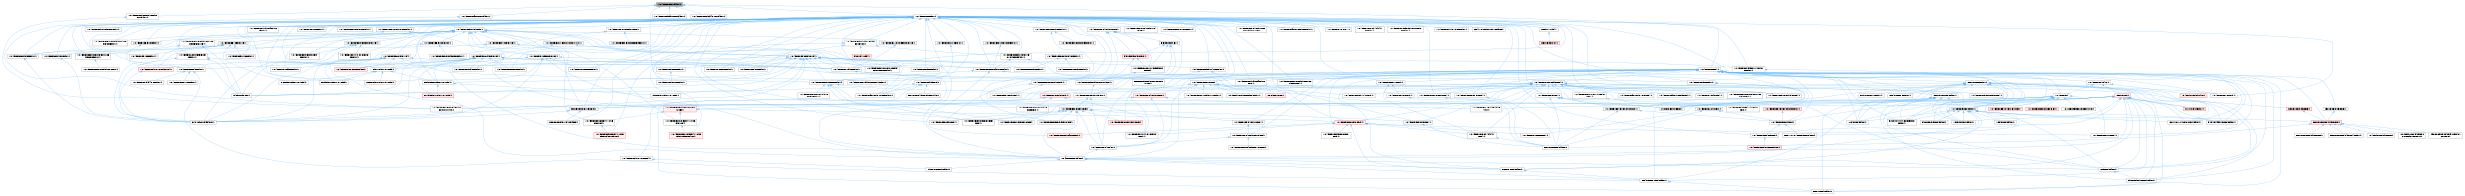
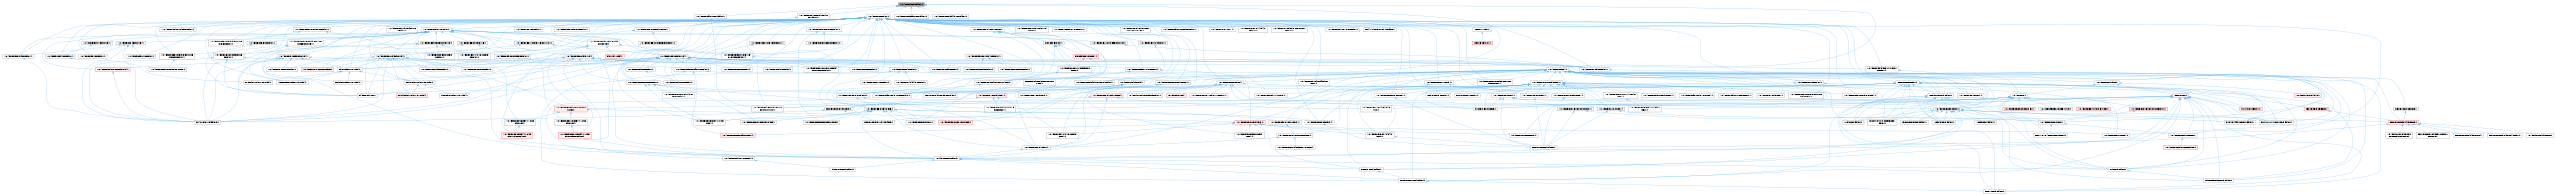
(694, 26) -> none
(683, 47) -> none
(978, 122) -> (710, 122)
